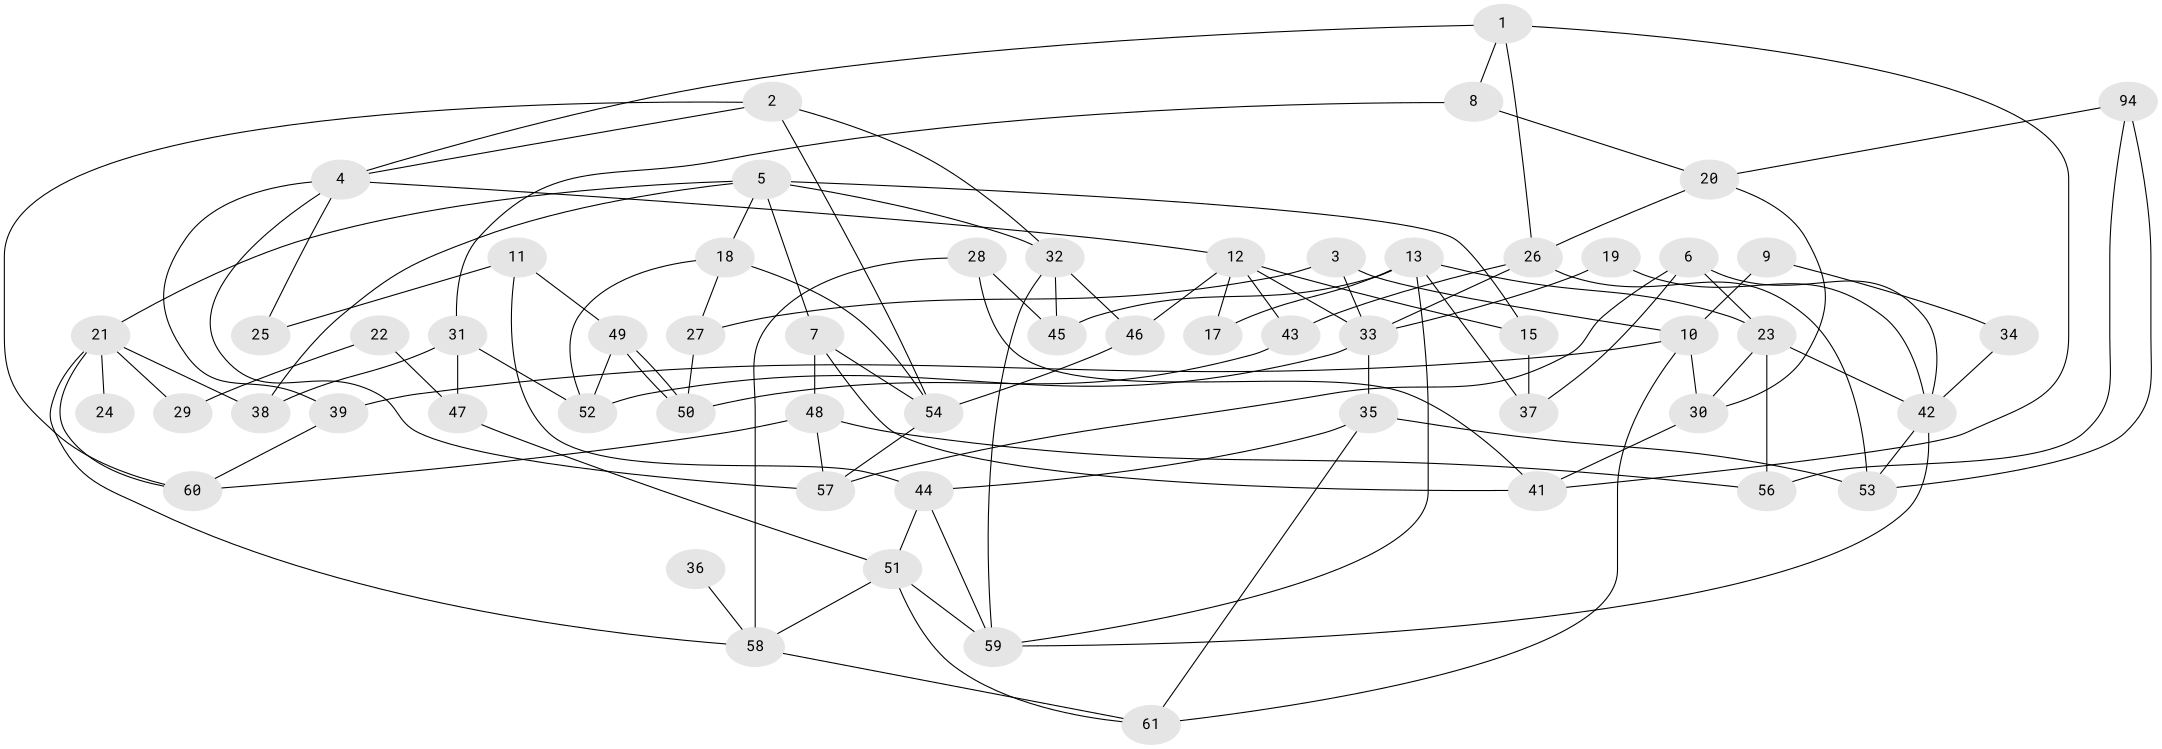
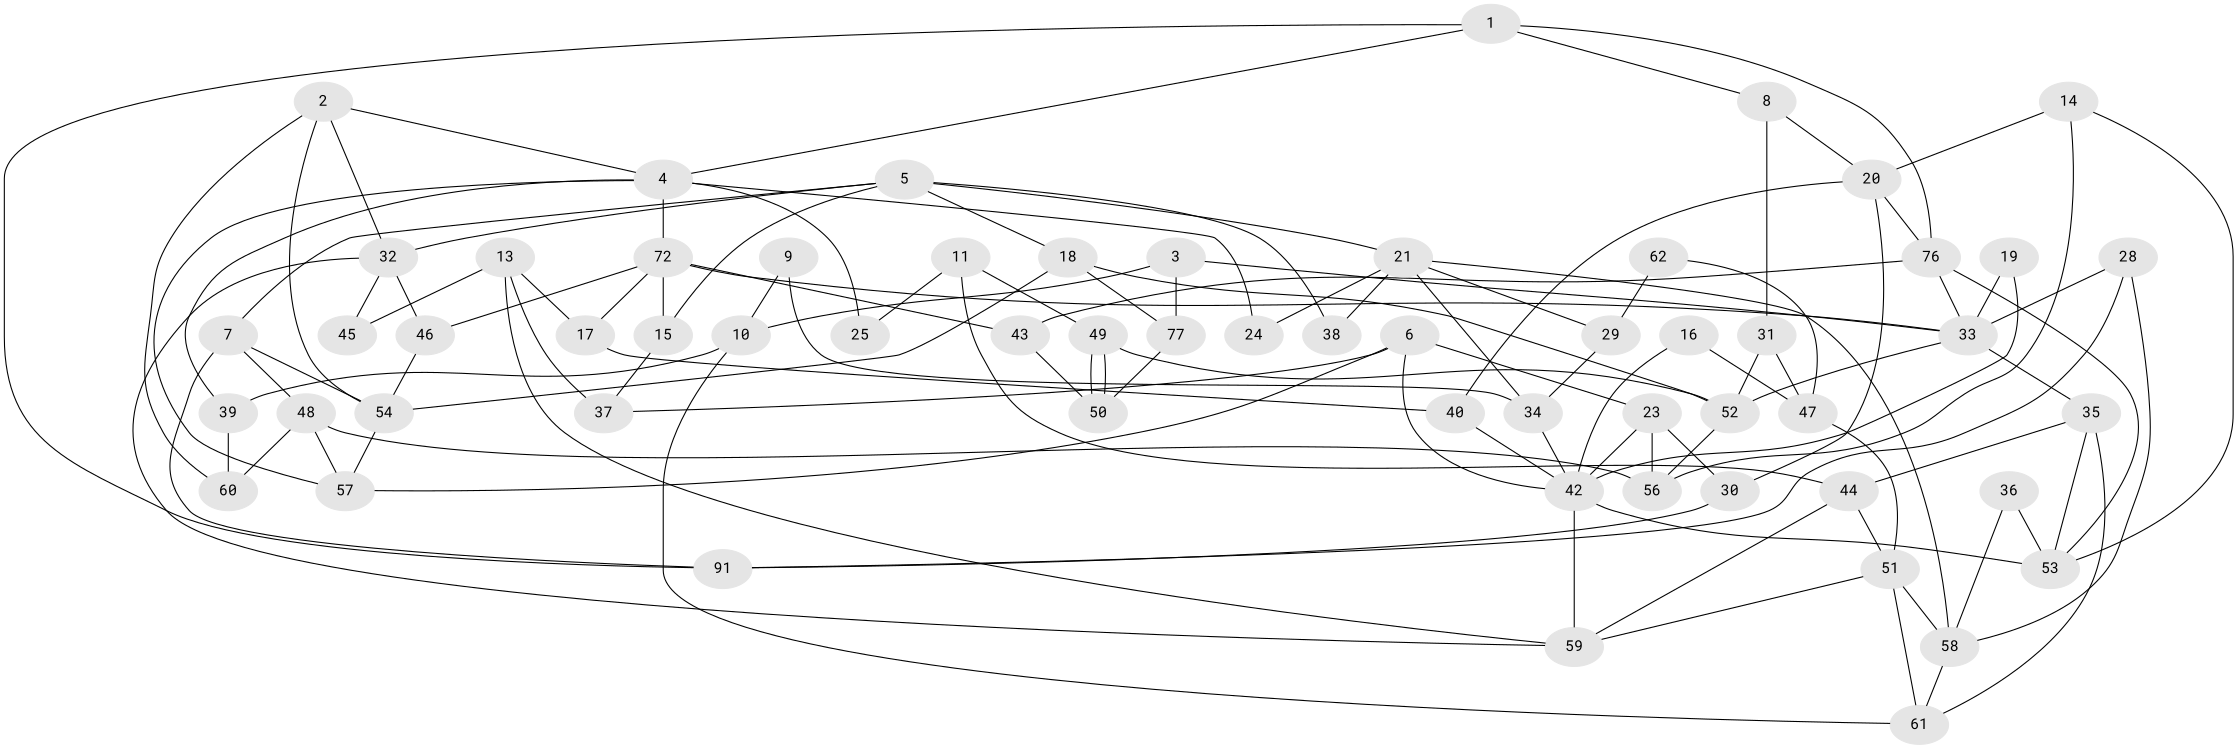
(2128, 102) -> (2069, 102)
none -> (998, 212)
(1236, 258) -> (663, 258)
(1533, 258) -> (1931, 258)
(1594, 291) -> none
(1012, 292) -> (2048, 296)
(380, 335) -> (1659, 258)
(696, 335) -> (1176, 335)
none -> (1689, 335)
none -> (1579, 368)
(359, 374) -> none
(1694, 374) -> none
none -> (1455, 413)
(65, 431) -> (1468, 335)
none -> (1696, 448)
(1537, 491) -> (723, 569)
none -> (2030, 530)
